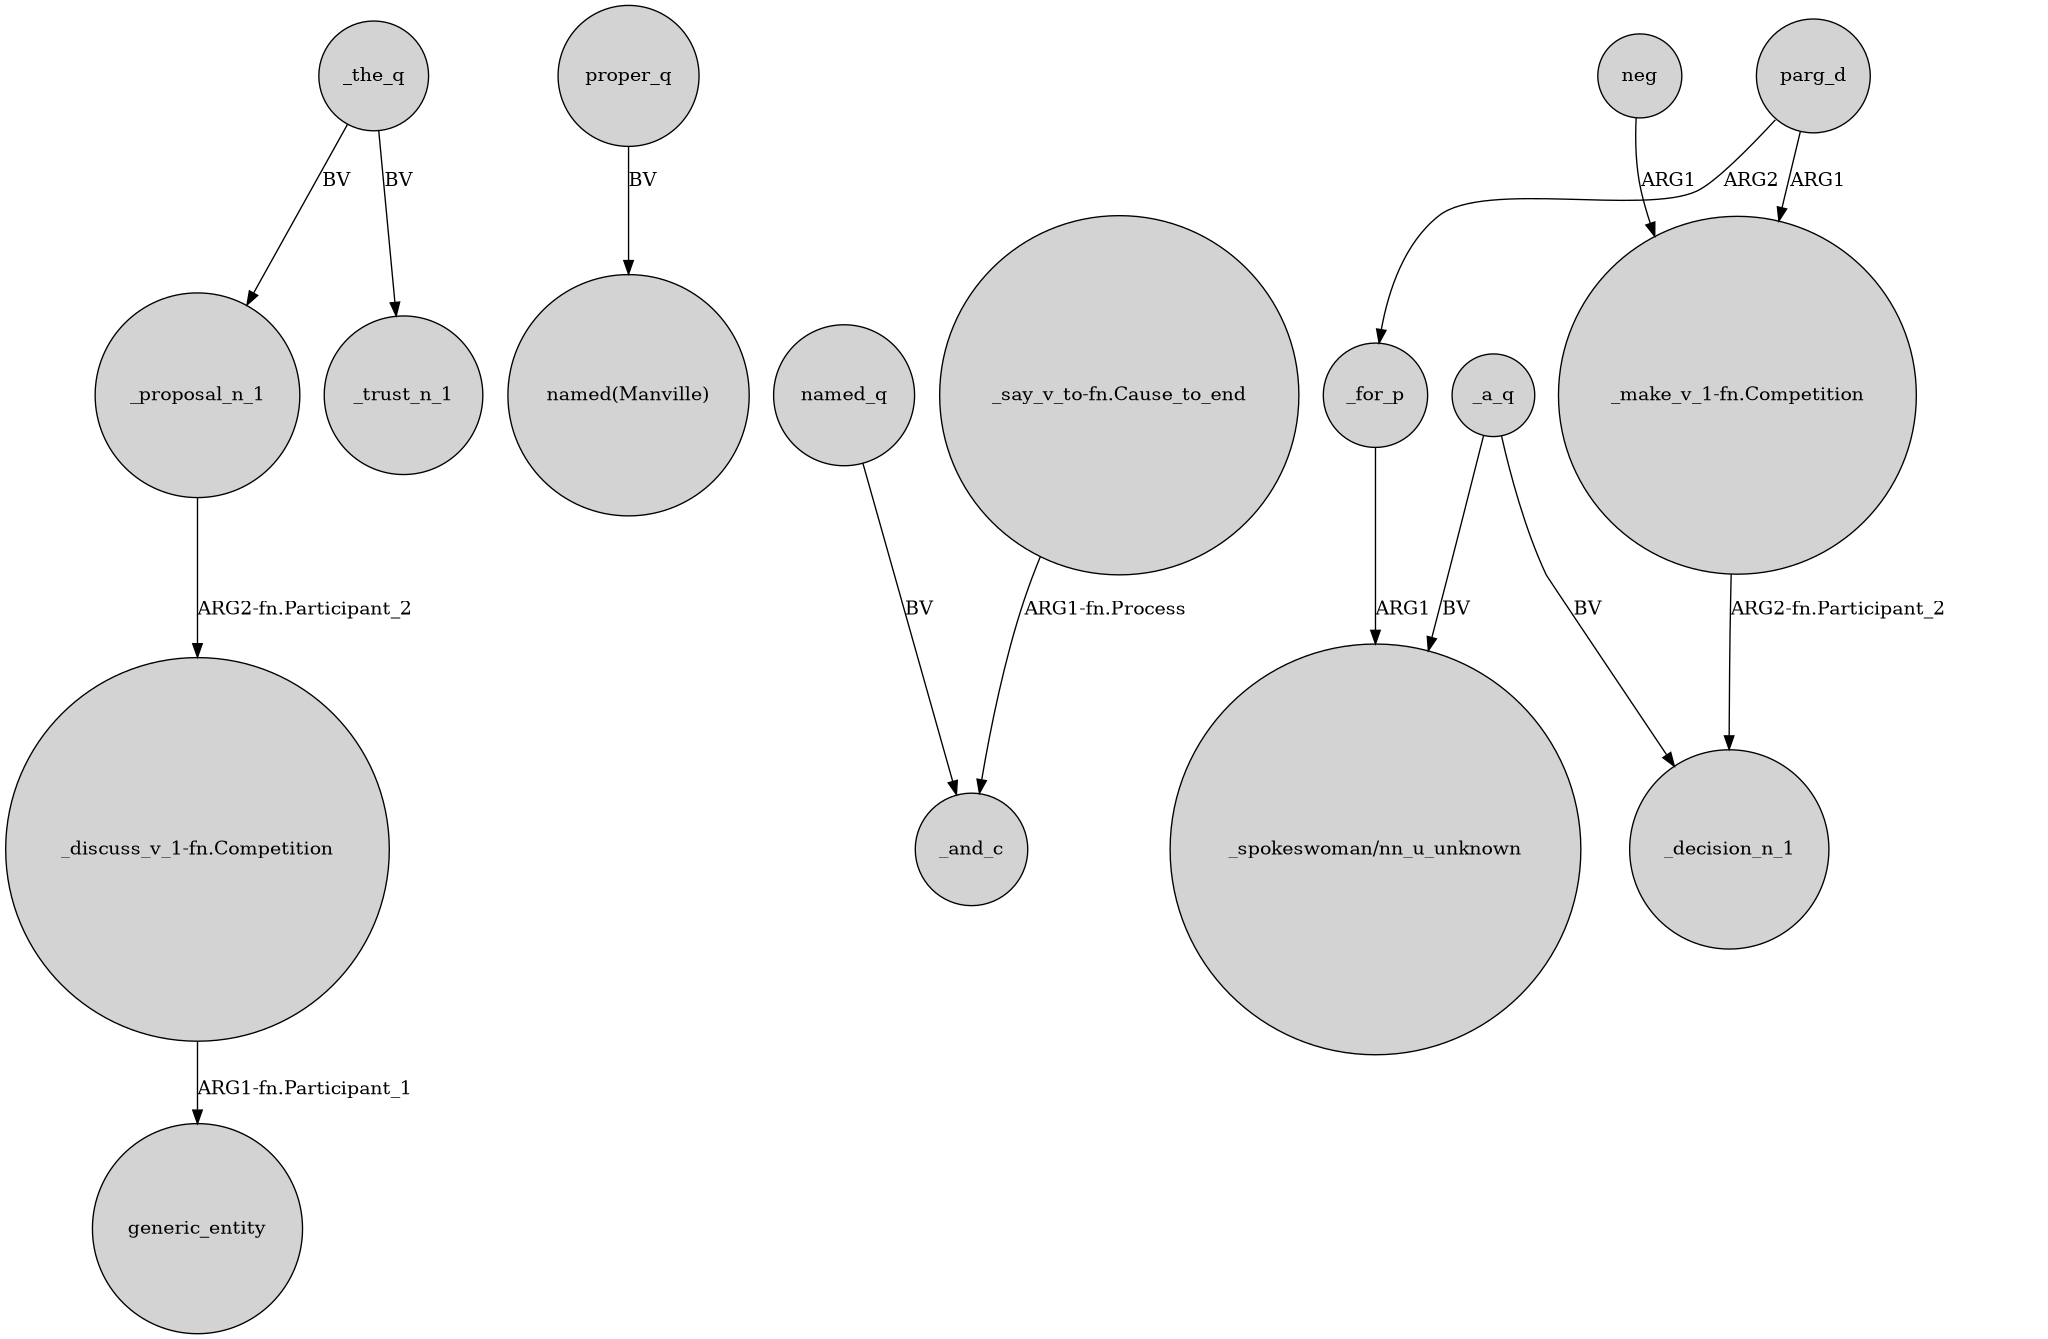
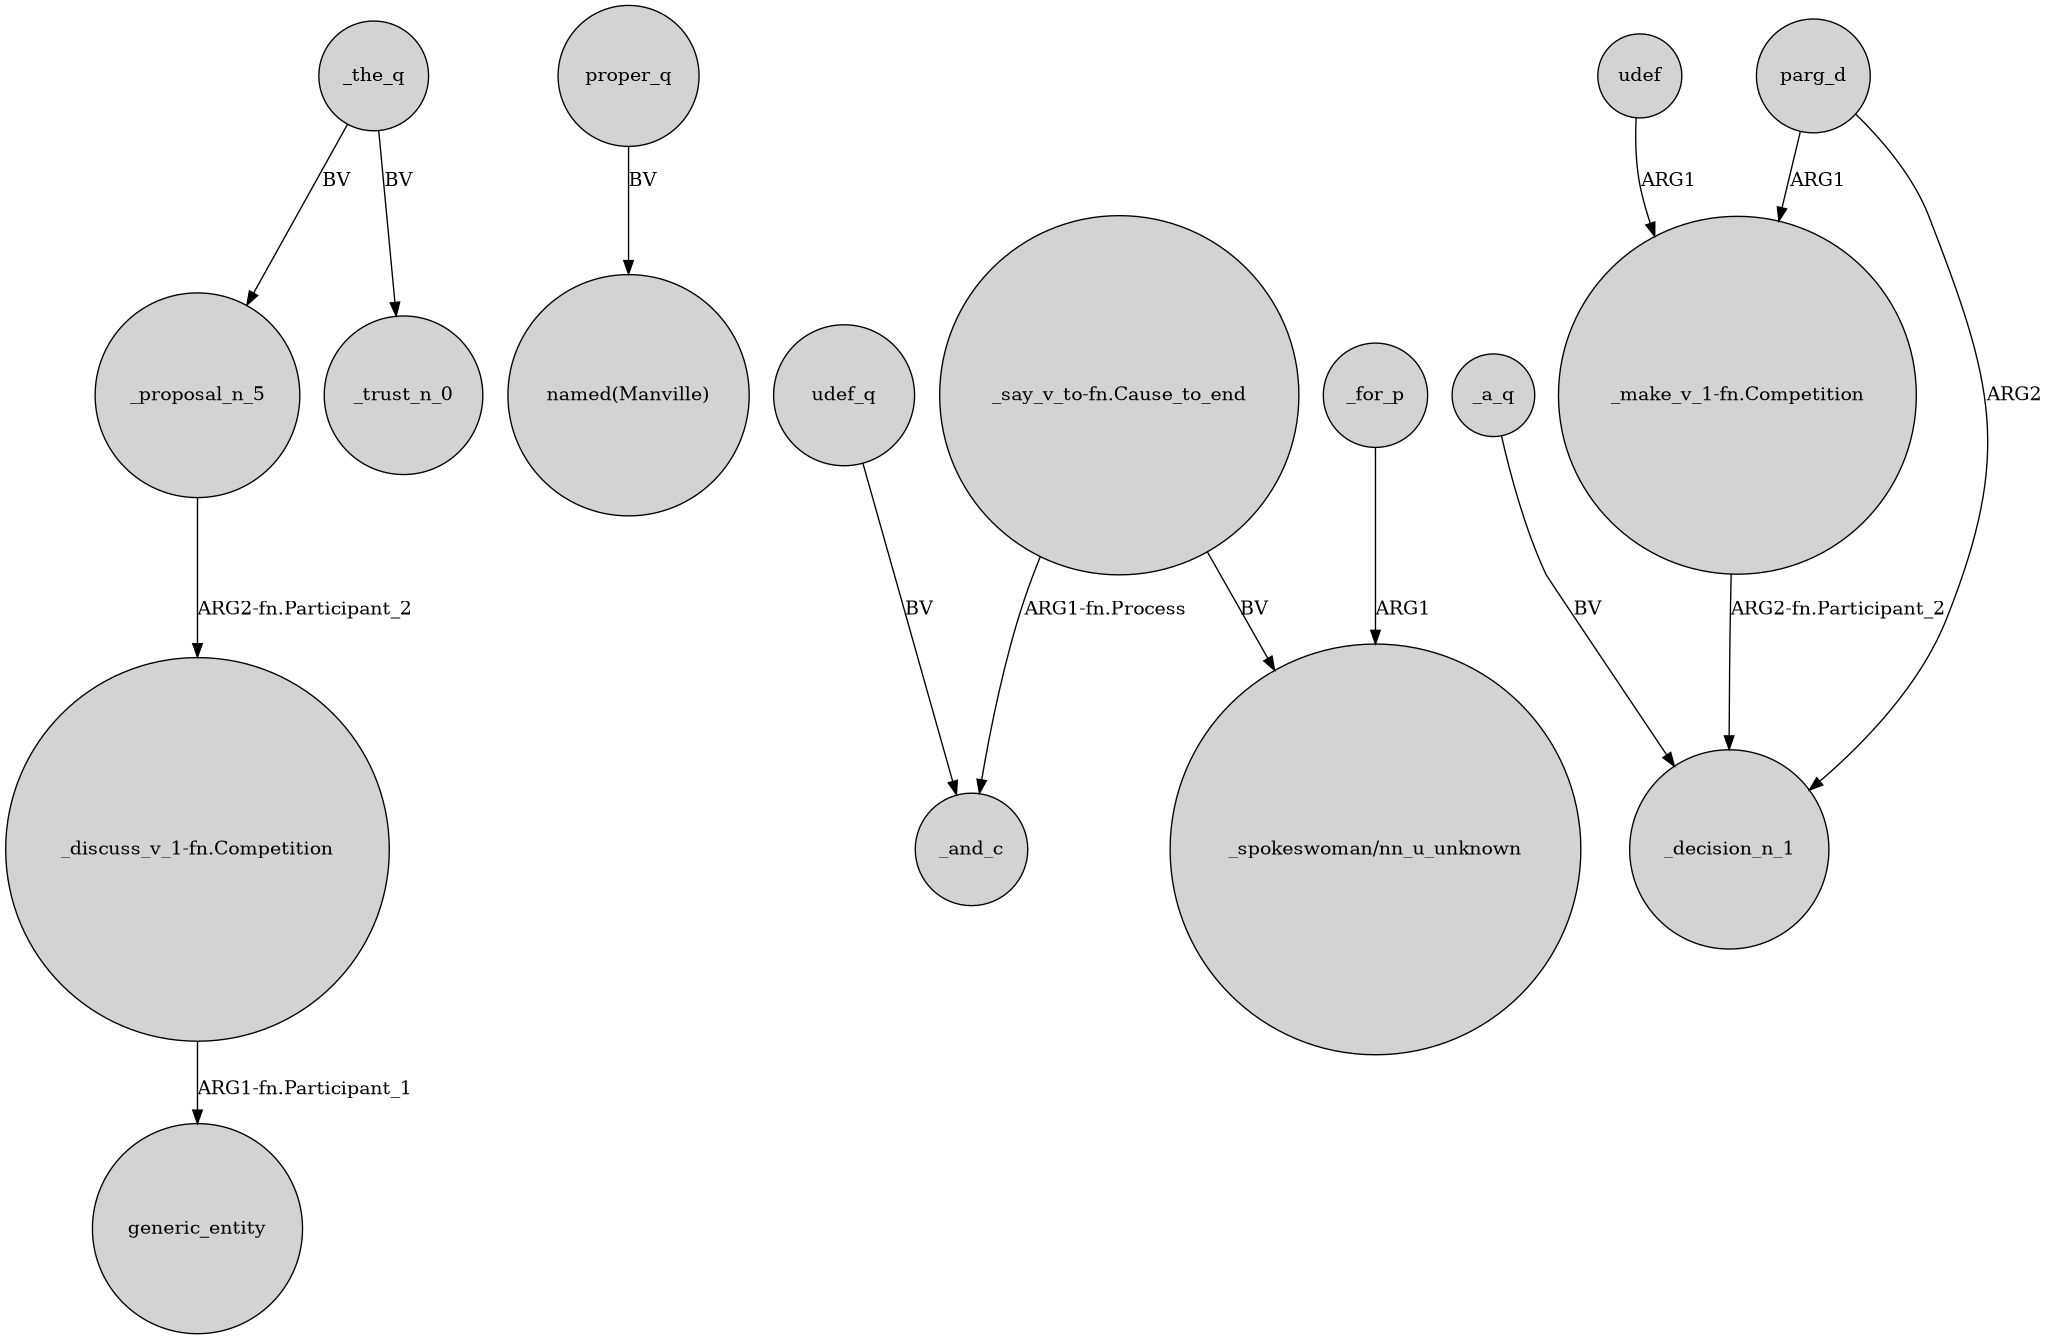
(1640, 76) -> (1640, 76)
(1555, 199) -> (1987, 457)
(197, 395) -> (197, 395)
(404, 395) -> (404, 395)
(844, 395) -> (844, 395)
(1458, 537) -> (1238, 605)
